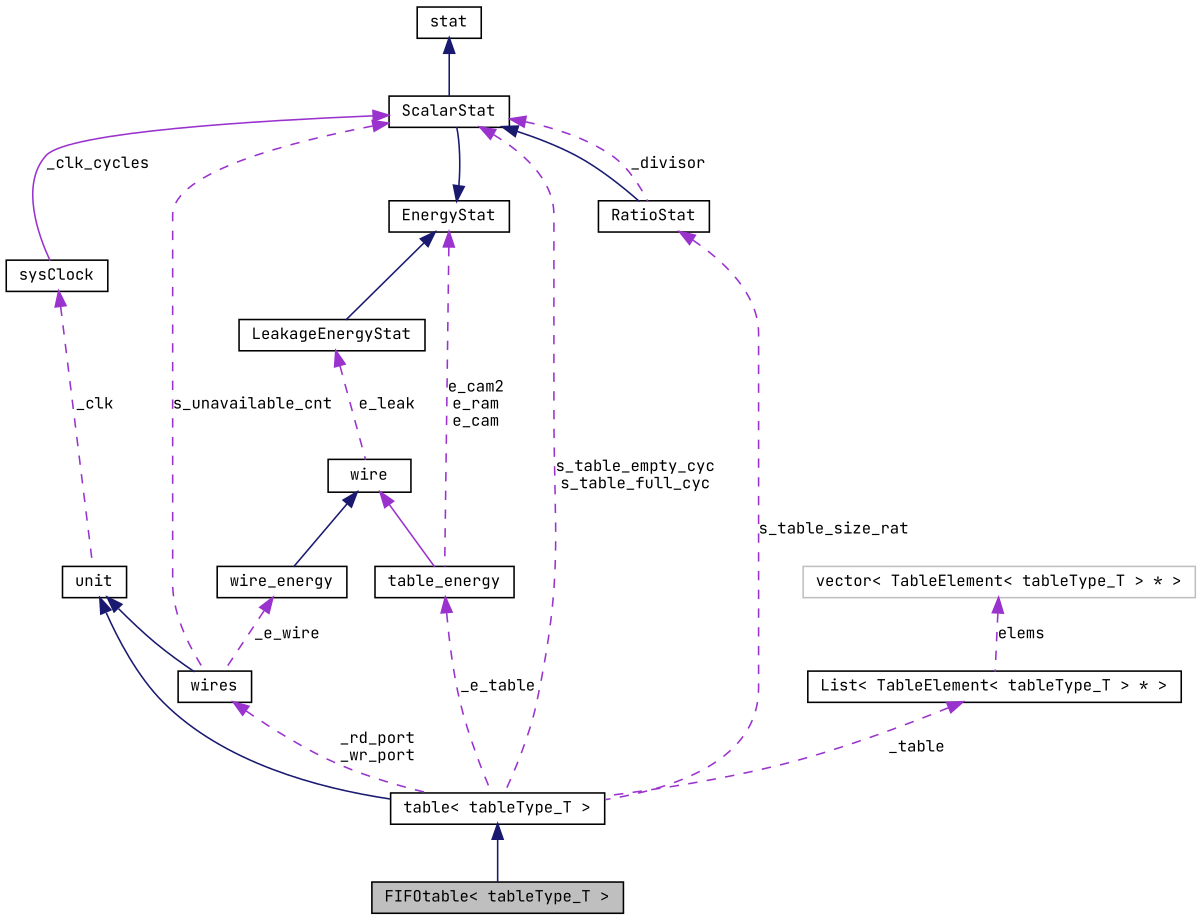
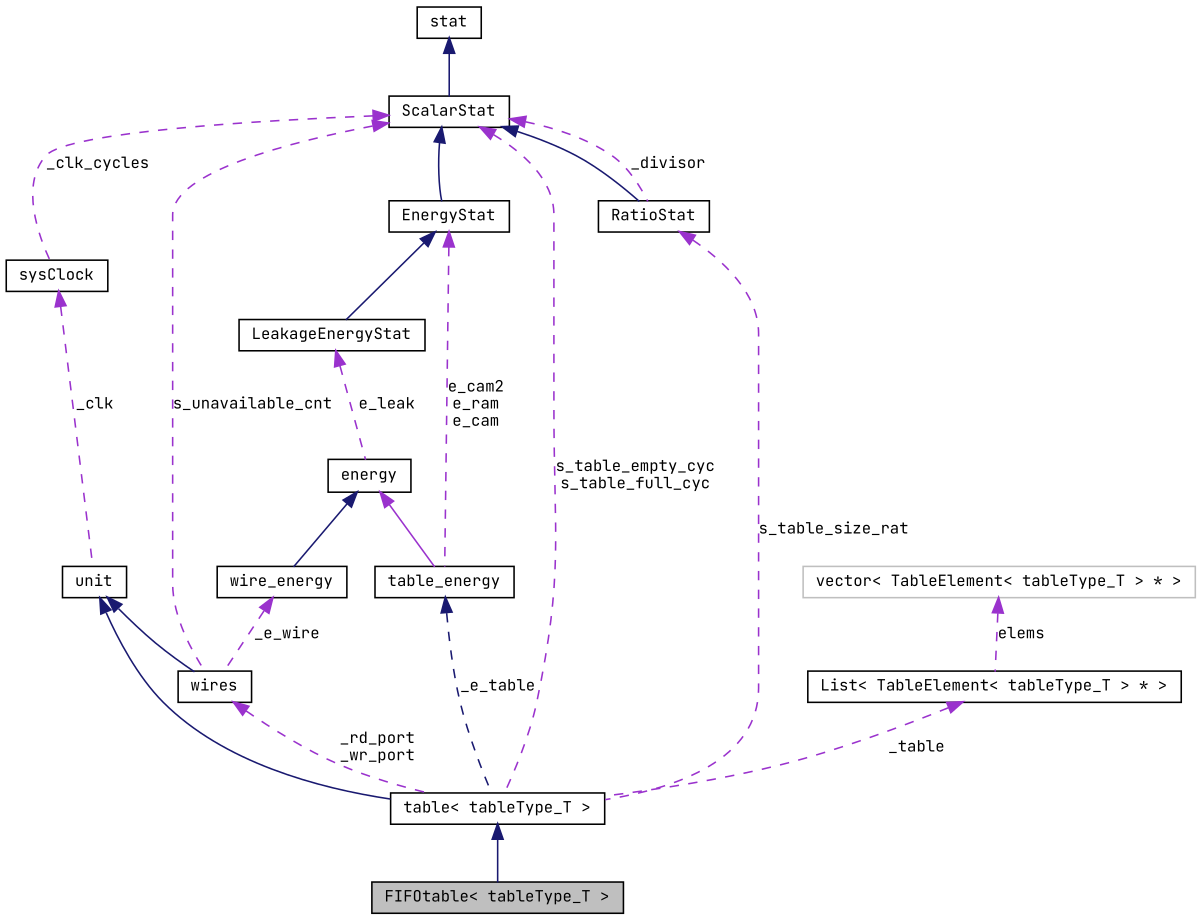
(152, 131) -> (152, 131)
(460, 156) -> (439, 172)
(370, 476) -> (370, 476)
(461, 705) -> (461, 705)
